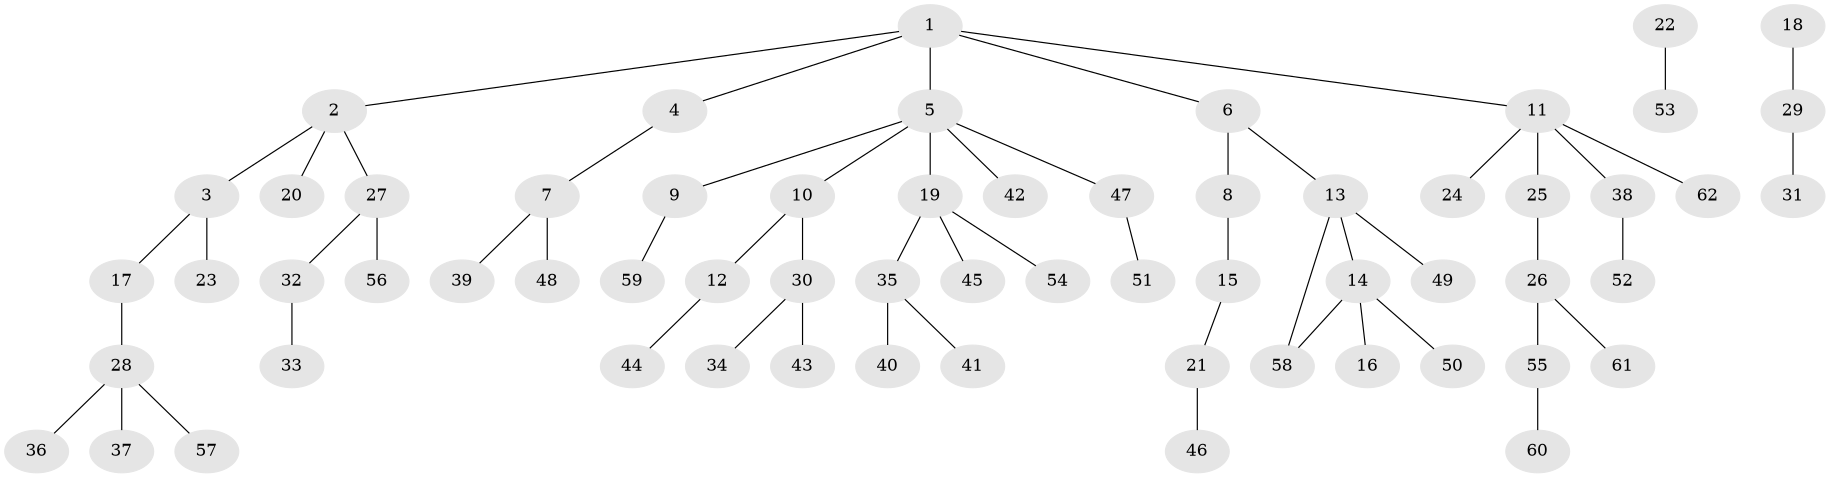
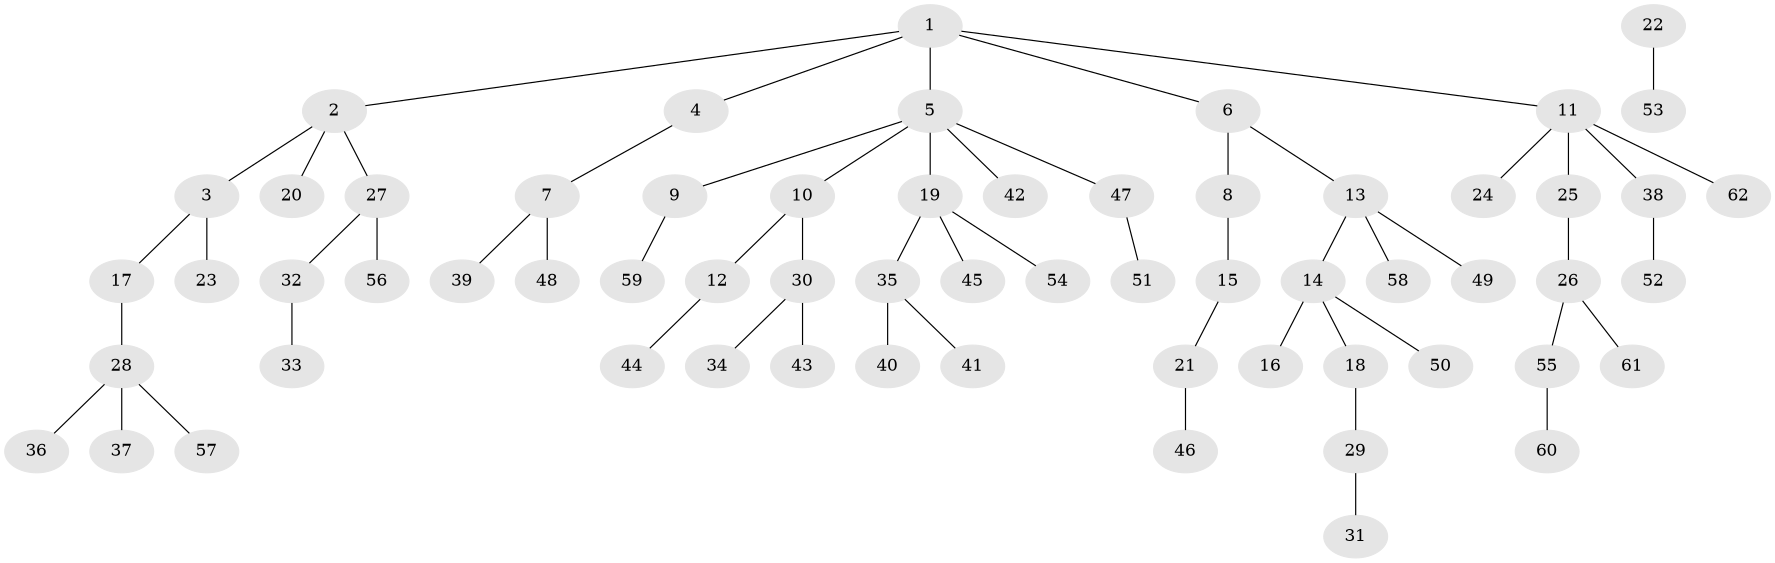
(1320, 324) -> (1334, 324)
